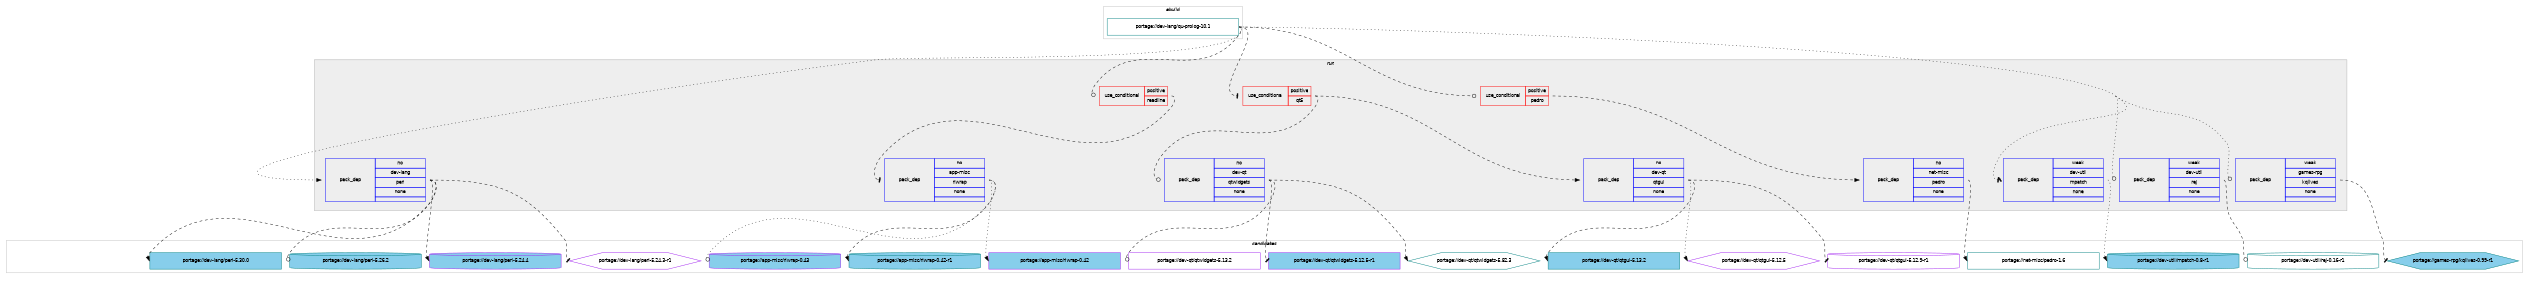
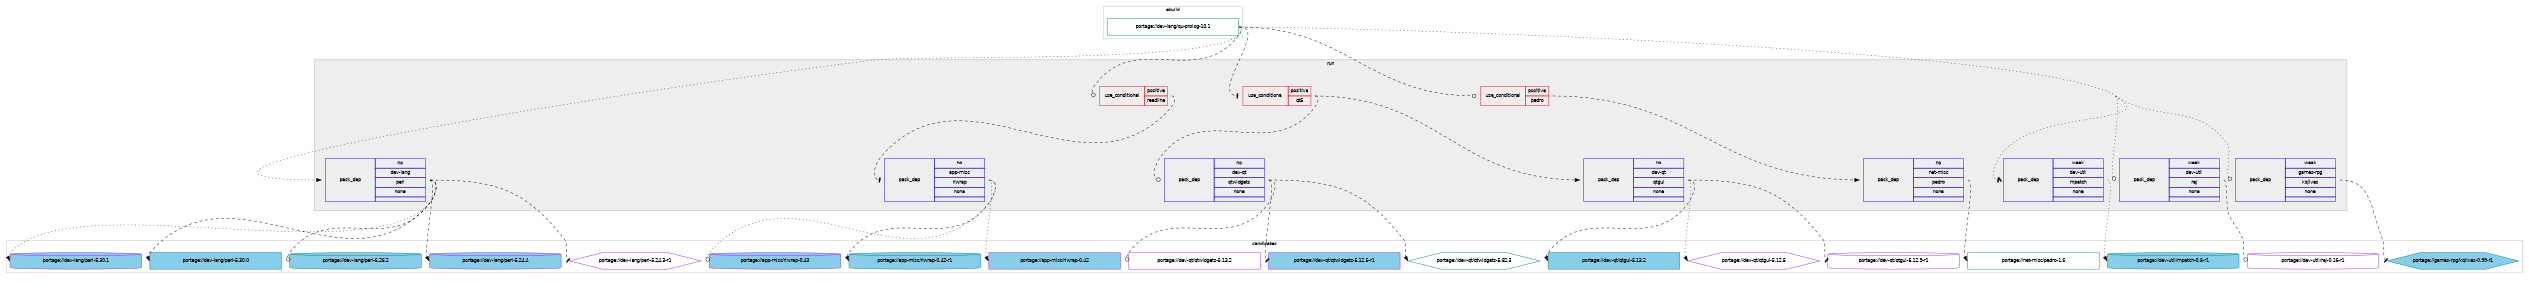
none -> (76, 261)
(2313, 261) -> (2313, 261)
